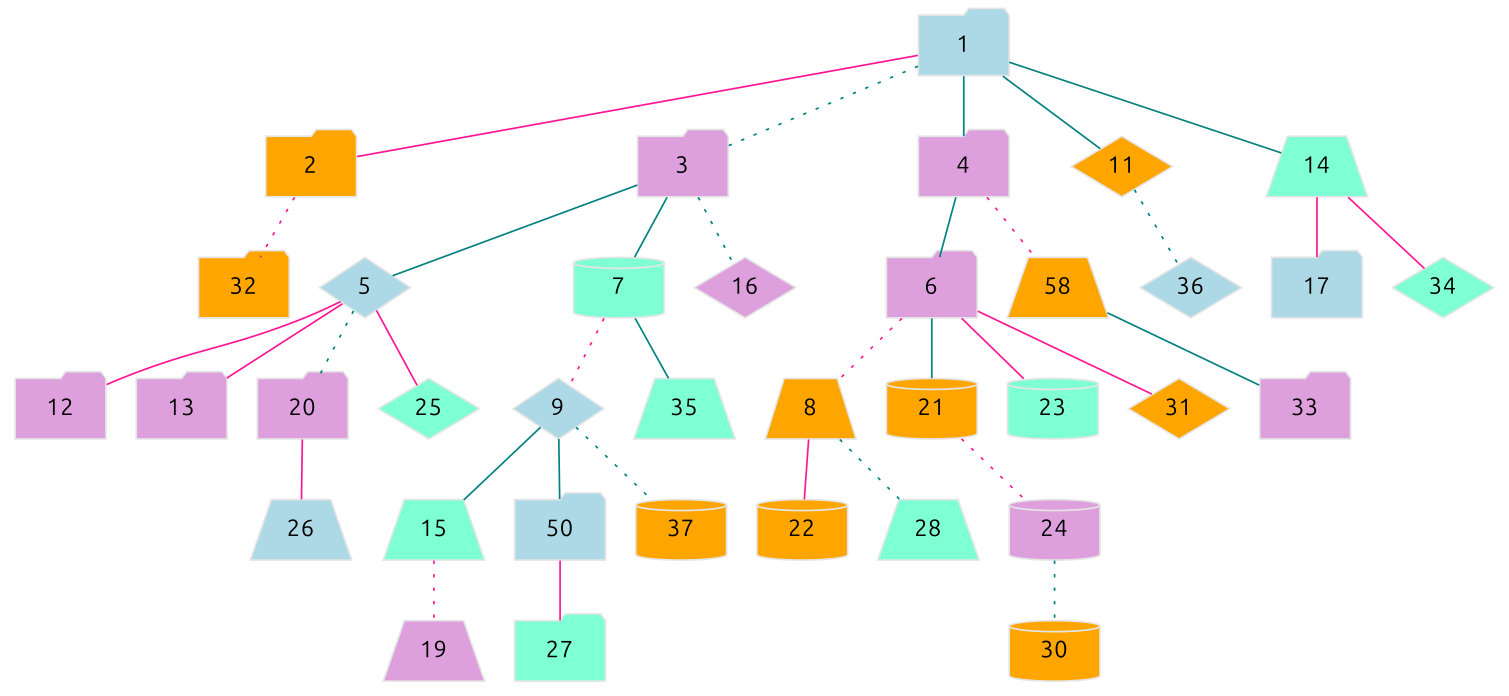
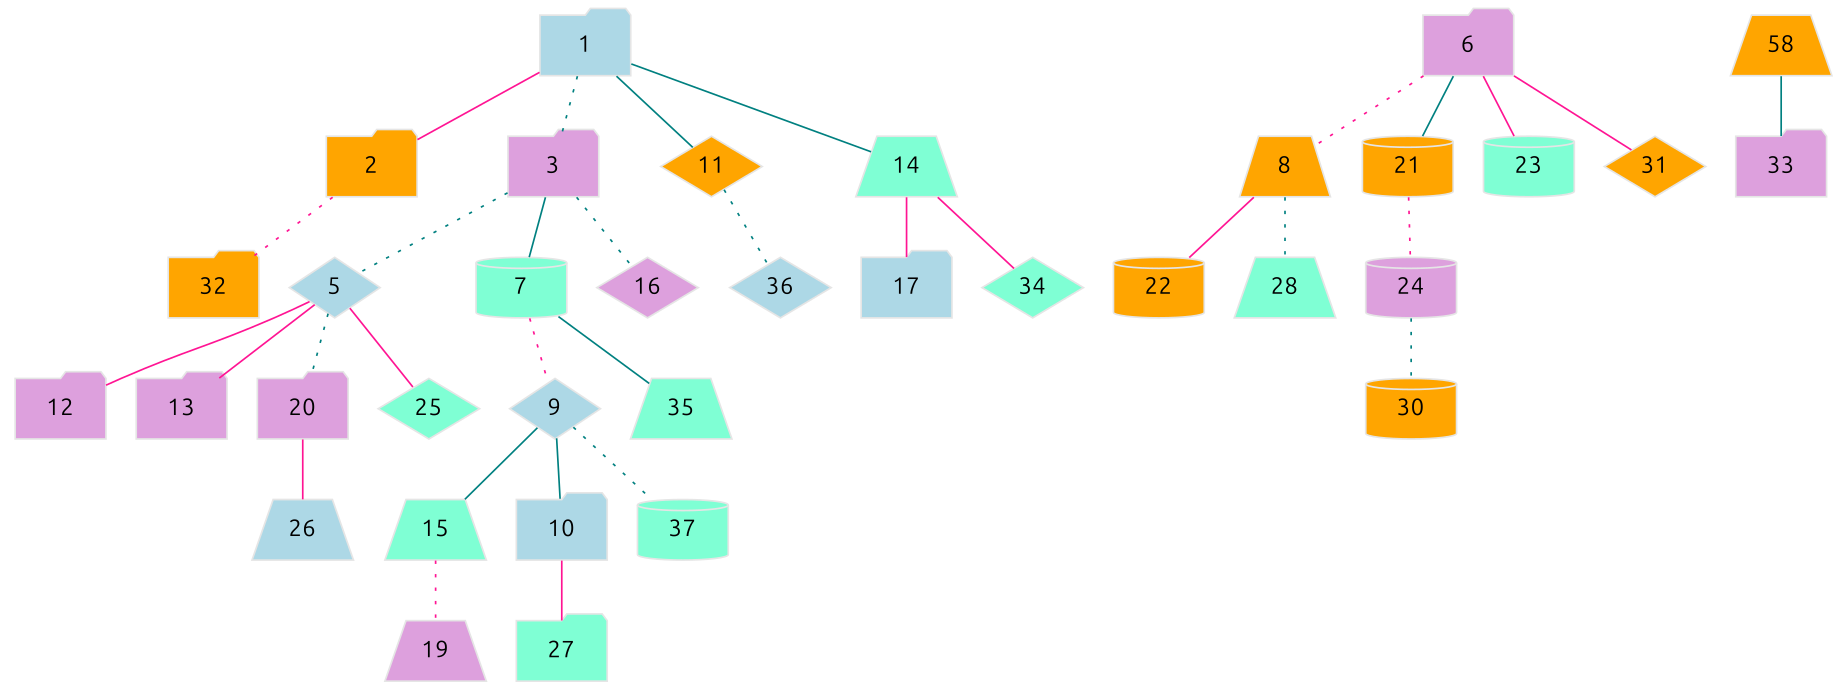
(964, 167) -> none
(515, 230) -> (433, 233)
(560, 530) -> (562, 530)
(681, 530) -> (683, 530)
